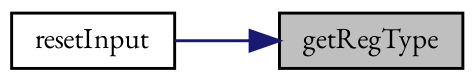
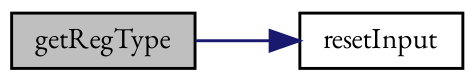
(212, 41) -> (233, 41)
